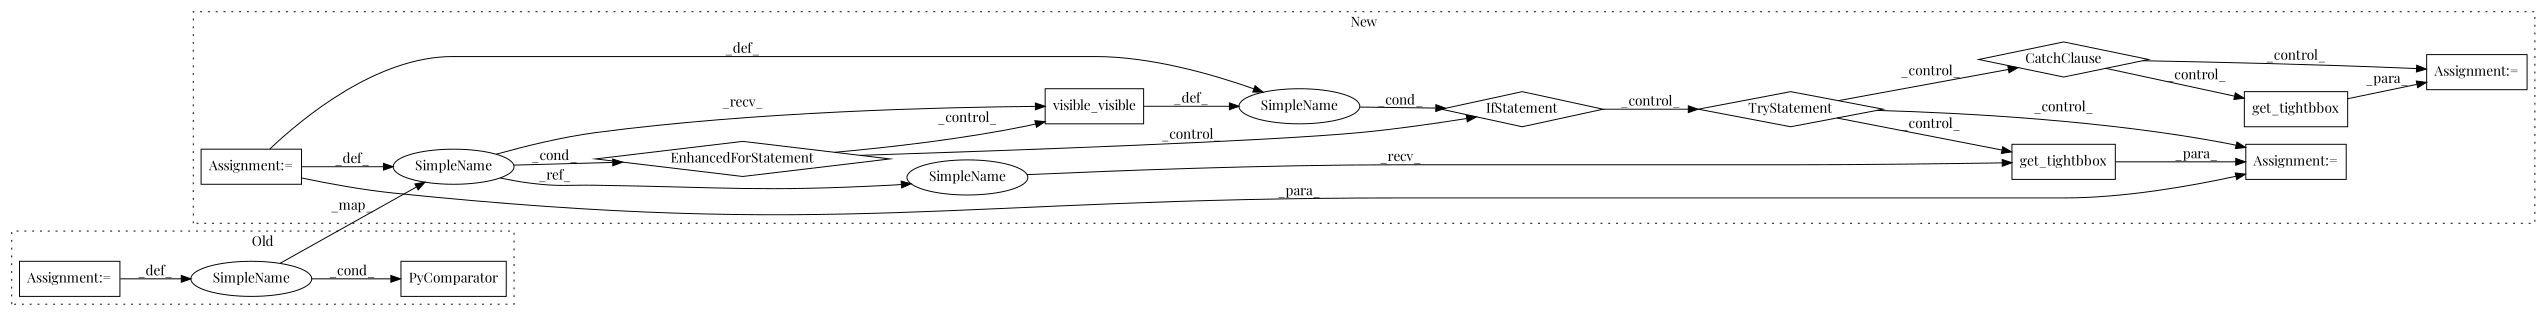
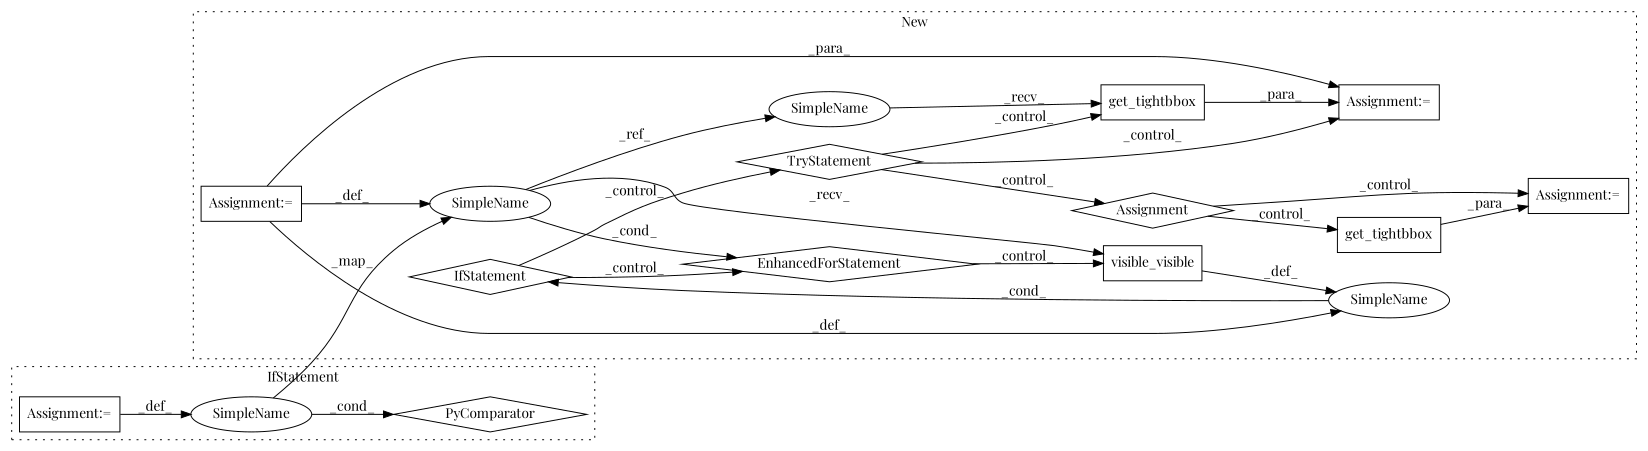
(2064, 59) -> (1153, 211)
(1164, 144) -> (650, 276)
(263, 242) -> (303, 378)
(454, 279) -> (490, 414)
